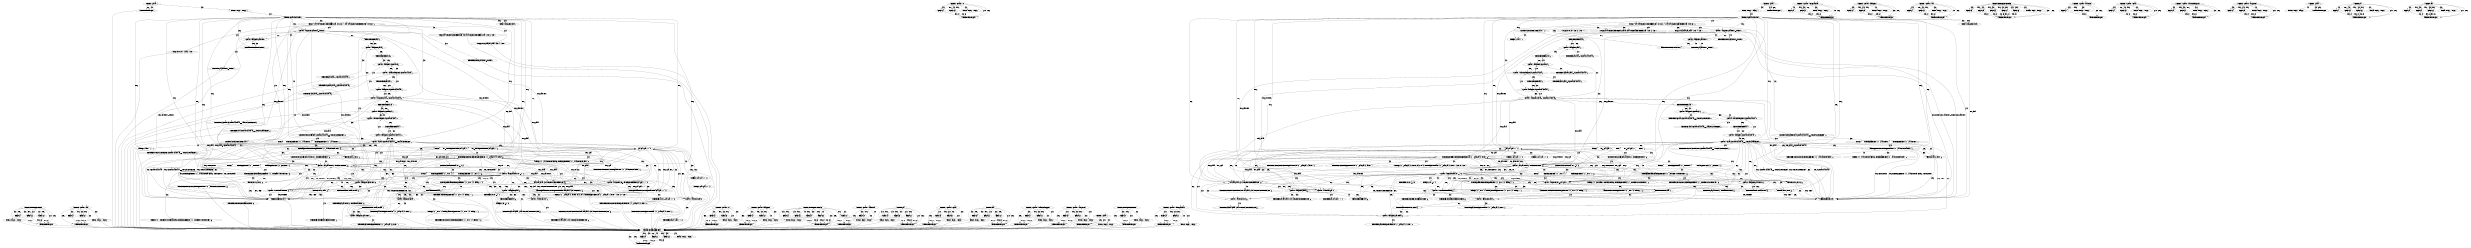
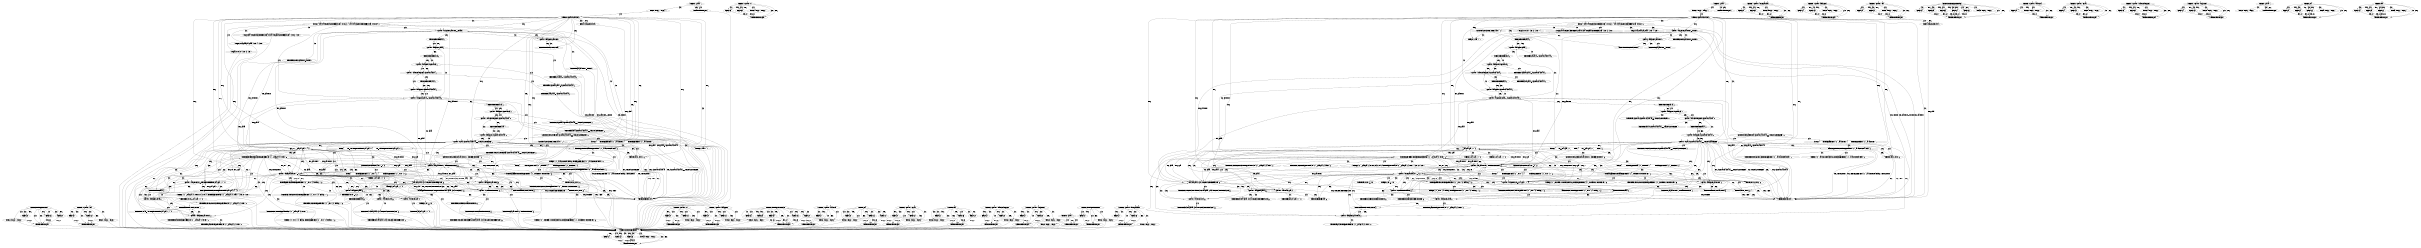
none -> (153, 212)
